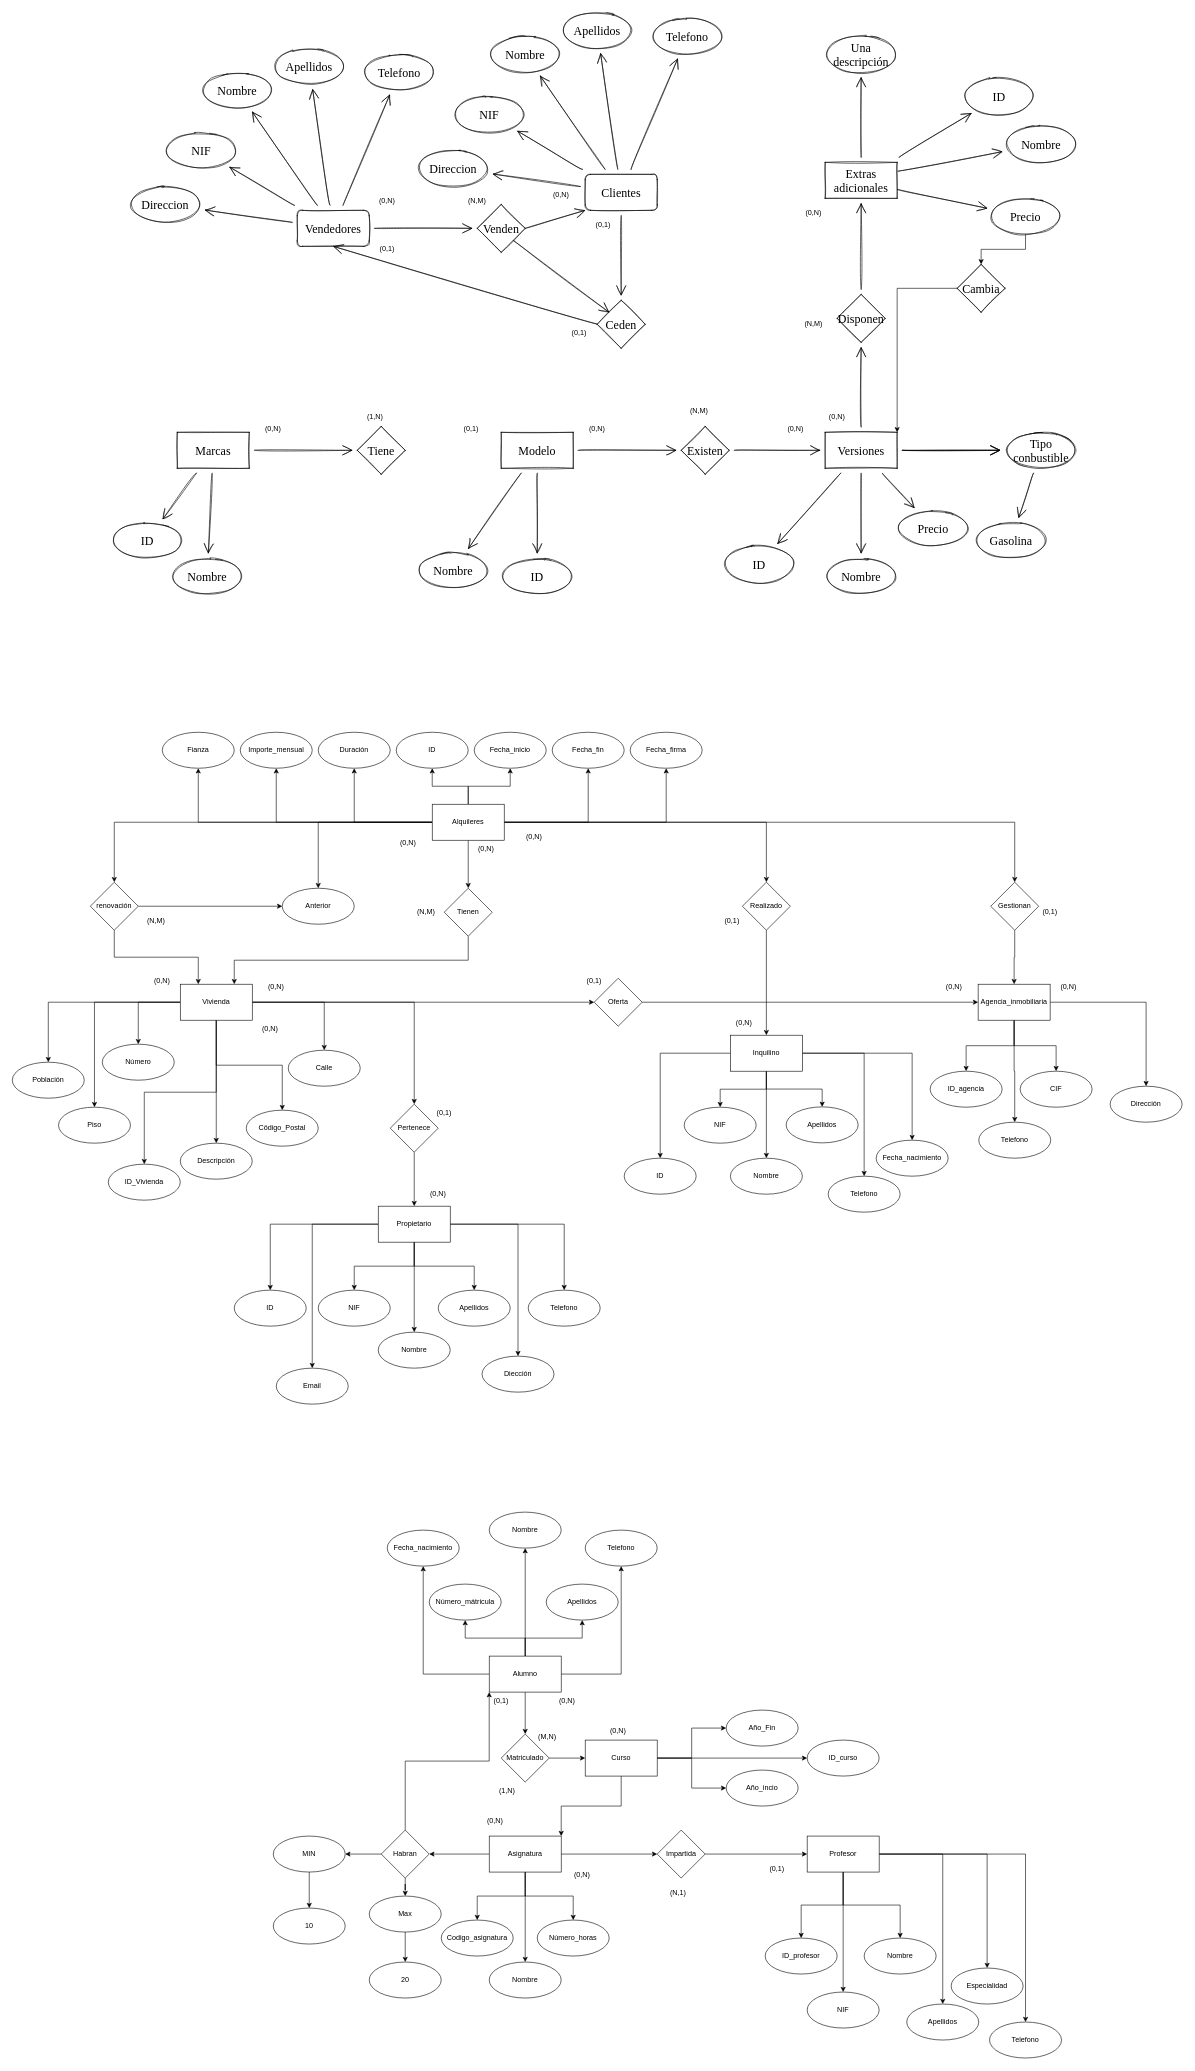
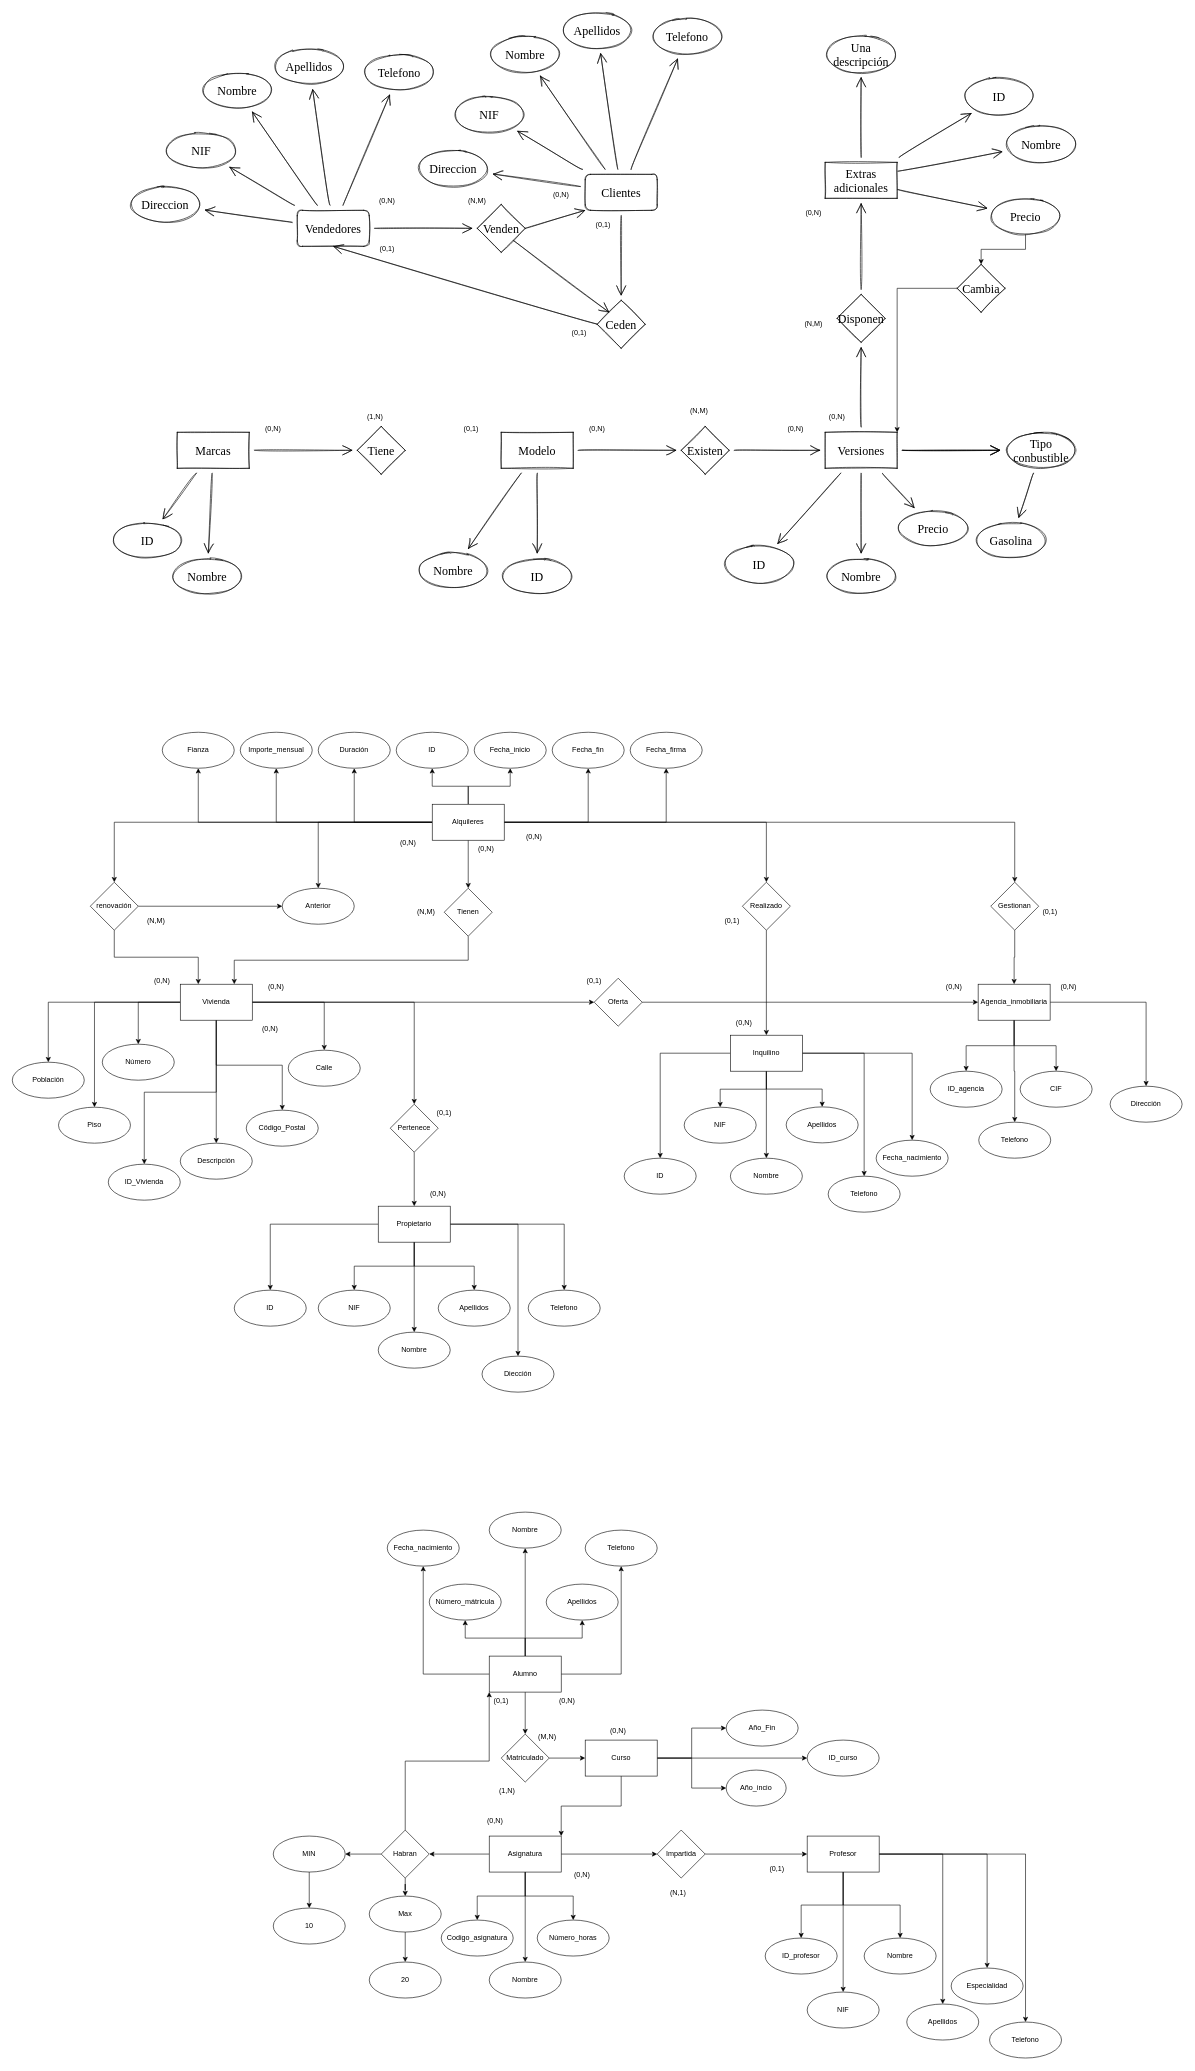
(312, 1362) -> none
(312, 1386) -> none
(762, 1788) -> (756, 1788)
